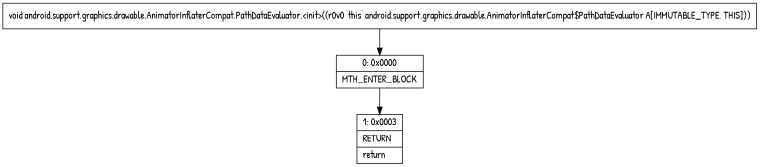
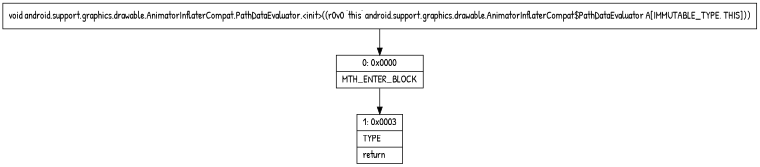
(377, 139) -> (372, 139)
